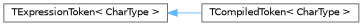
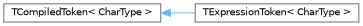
(189, 13) -> (183, 13)
